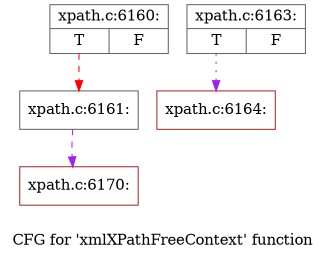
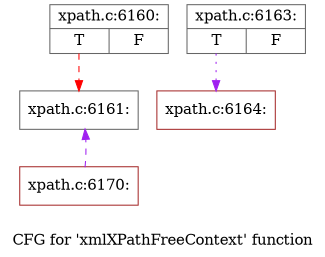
(72, 143) -> (86, 153)
